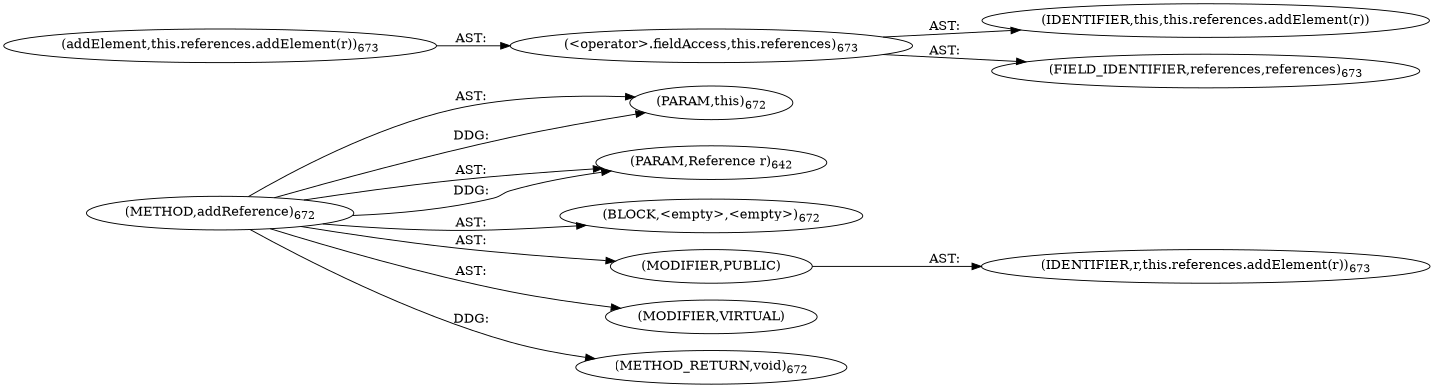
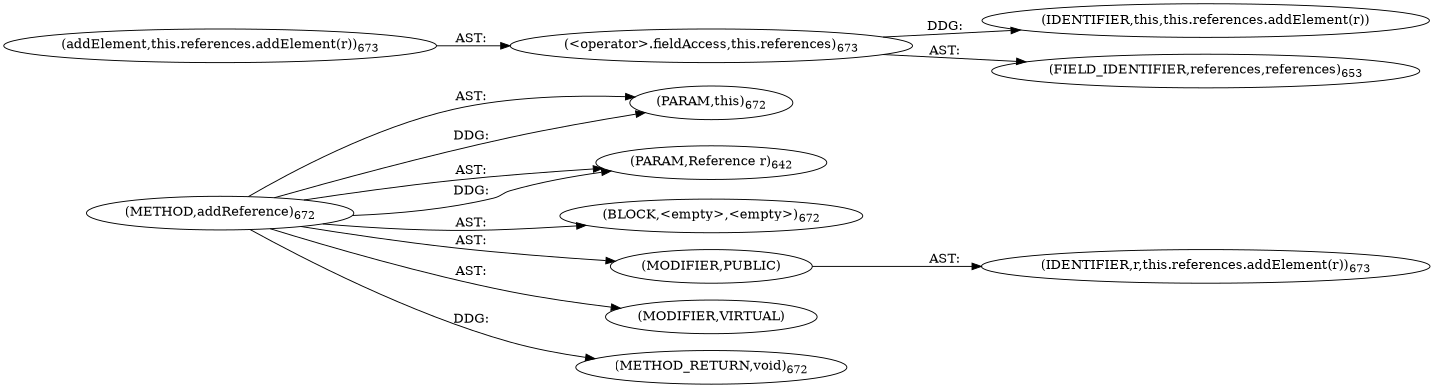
(947, 27) -> (947, 27)
(1352, 70) -> (1352, 70)
